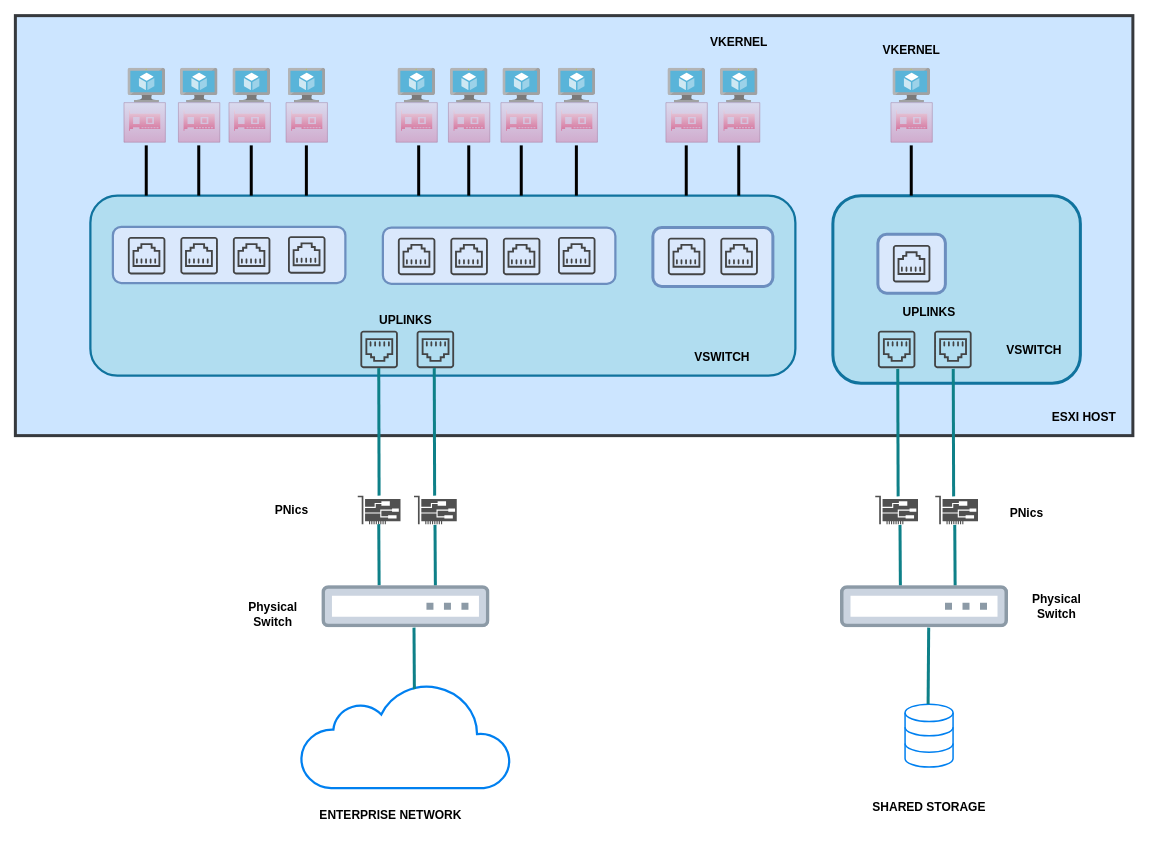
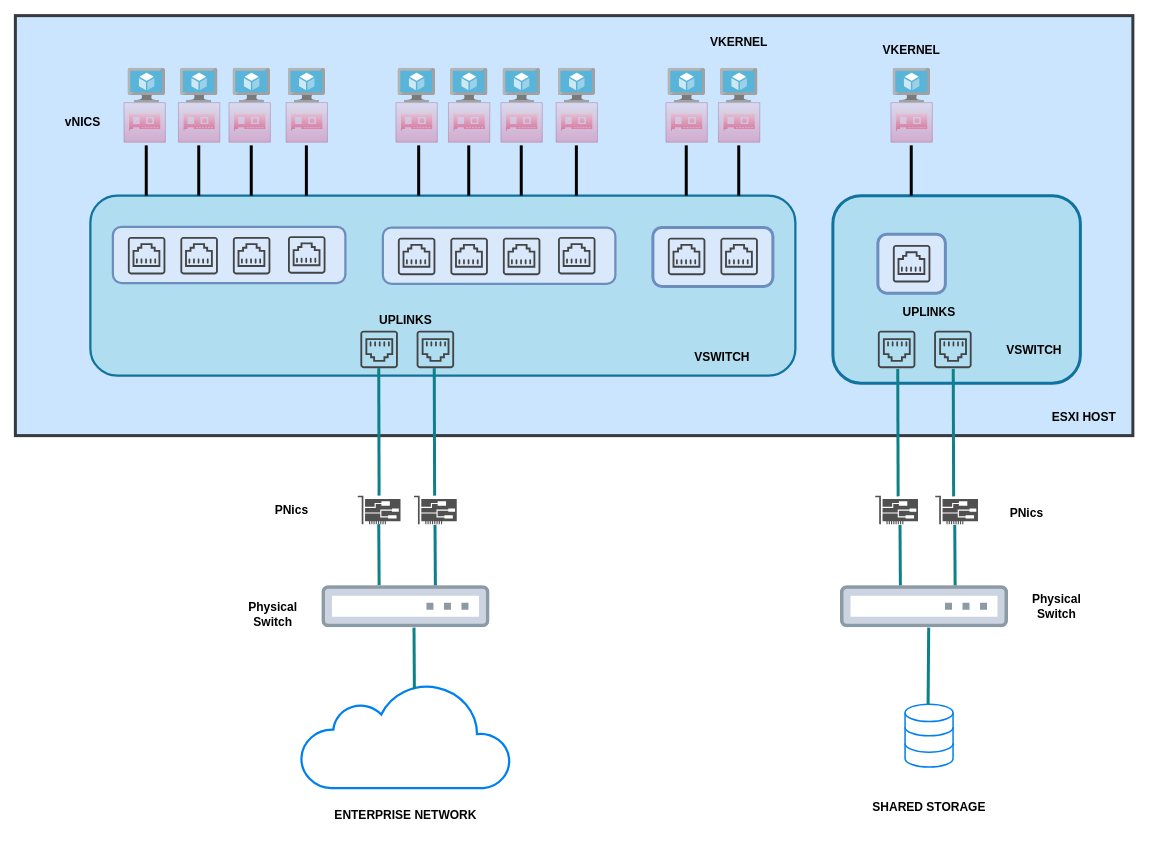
none -> (83, 122)
(391, 814) -> (406, 814)
